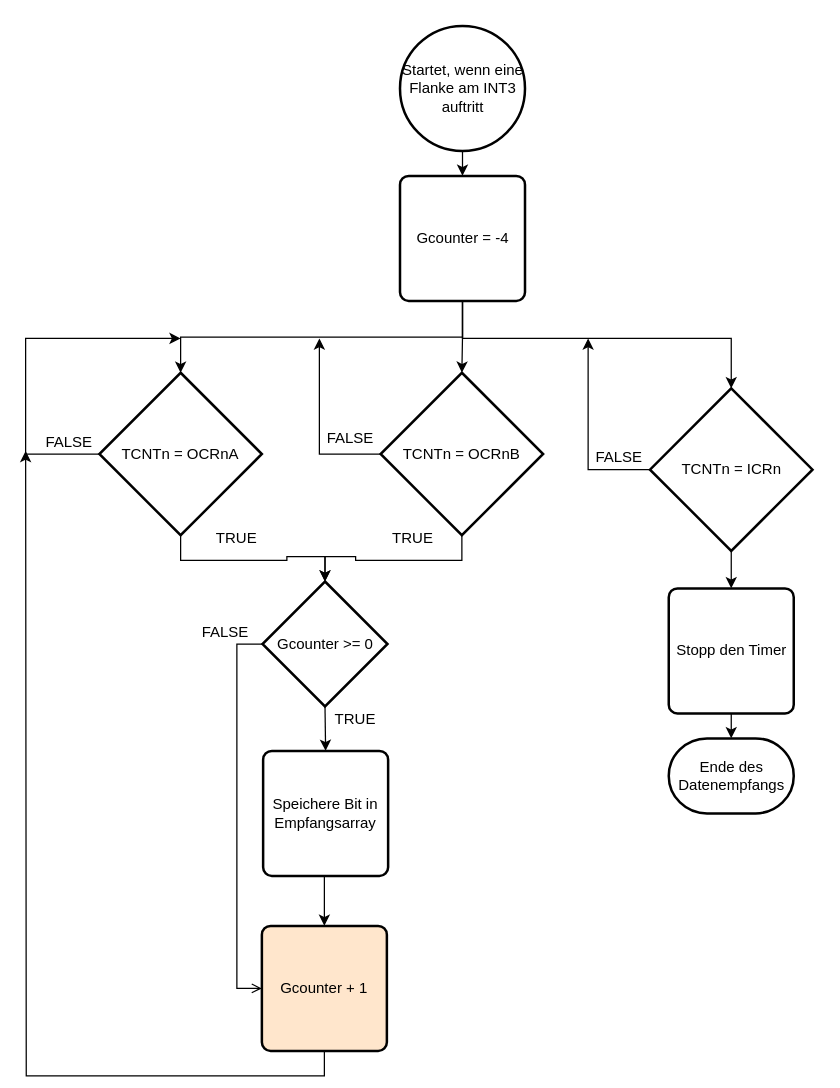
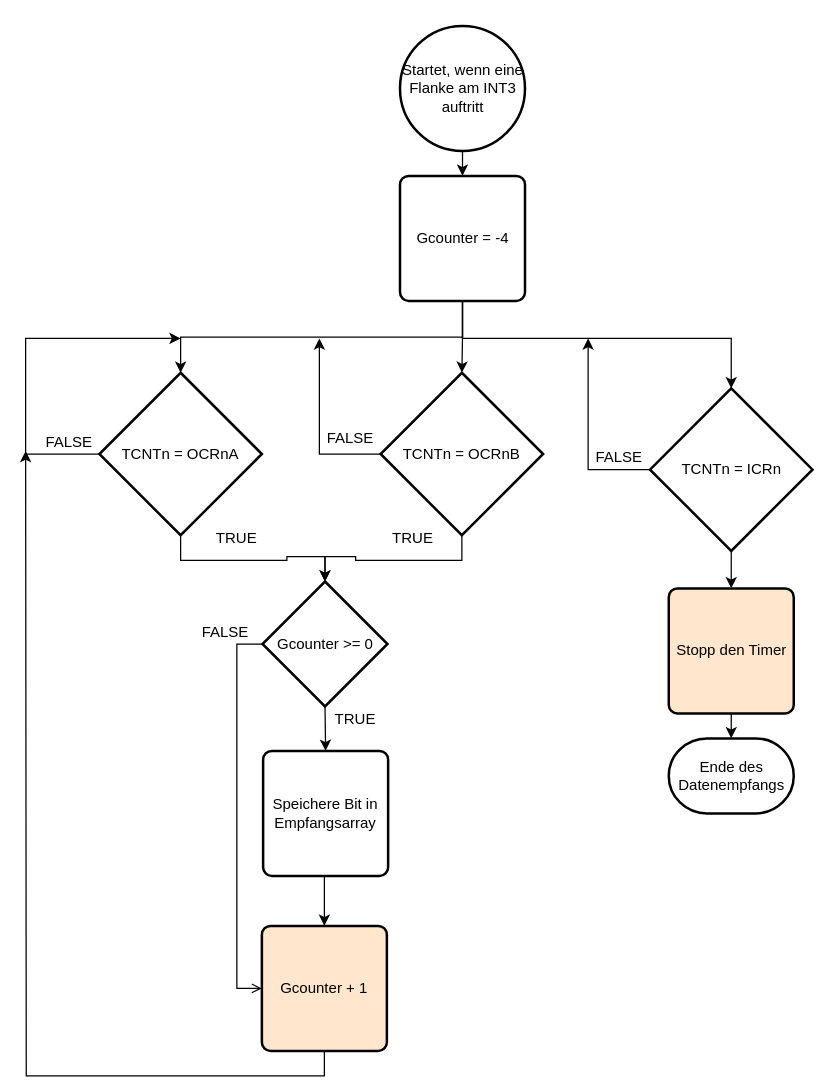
(731, 651) -> (731, 651)
